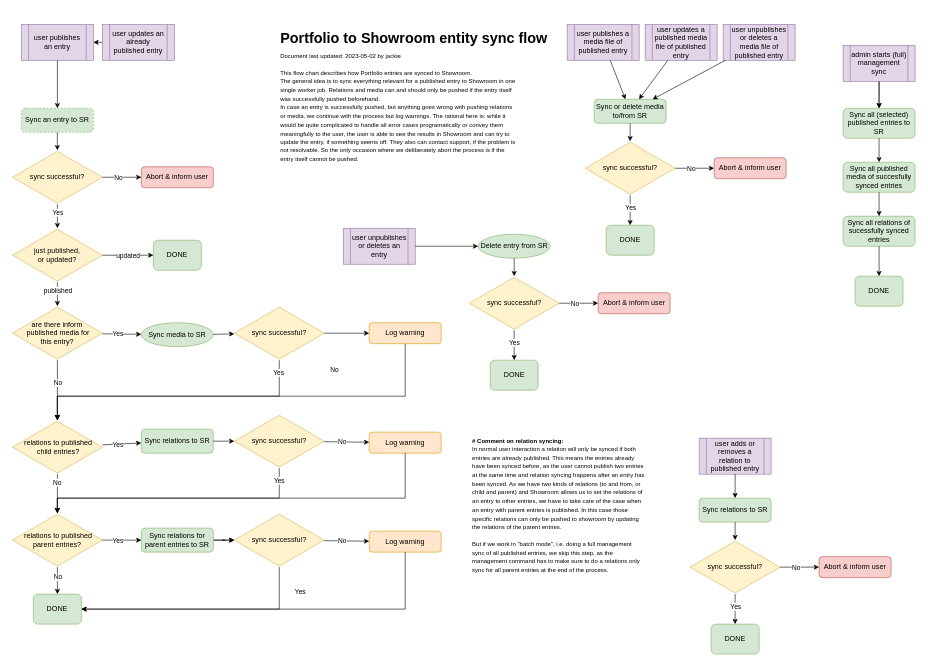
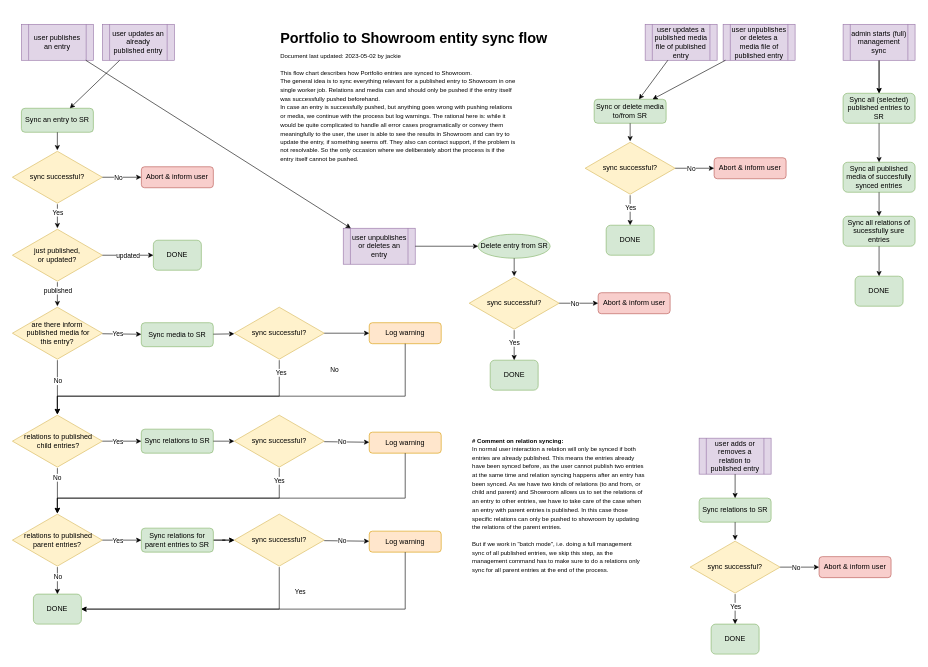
(98, 42) -> (98, 81)
(603, 42) -> none
(879, 63) -> (879, 42)
(617, 78) -> none
(57, 82) -> (217, 143)
(57, 120) -> (57, 120)
(879, 123) -> (879, 108)
(879, 231) -> (879, 231)
(177, 335) -> (177, 335)
(57, 447) -> (57, 441)
